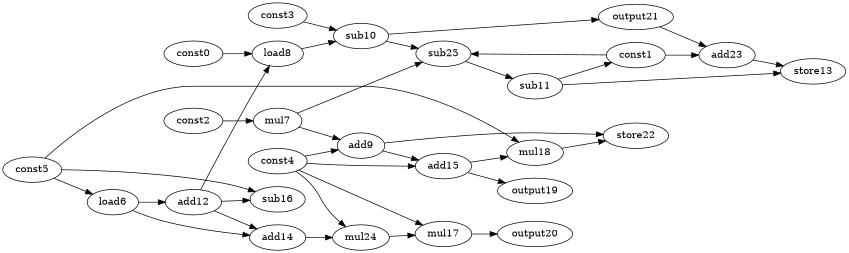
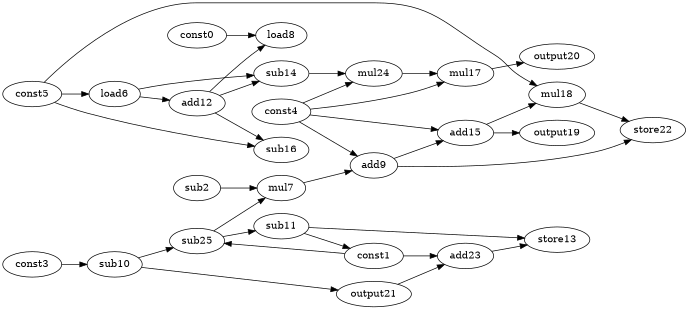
(315, 46) -> none
(351, 91) -> (237, 216)
(193, 121) -> (197, 188)
(278, 238) -> (281, 74)
